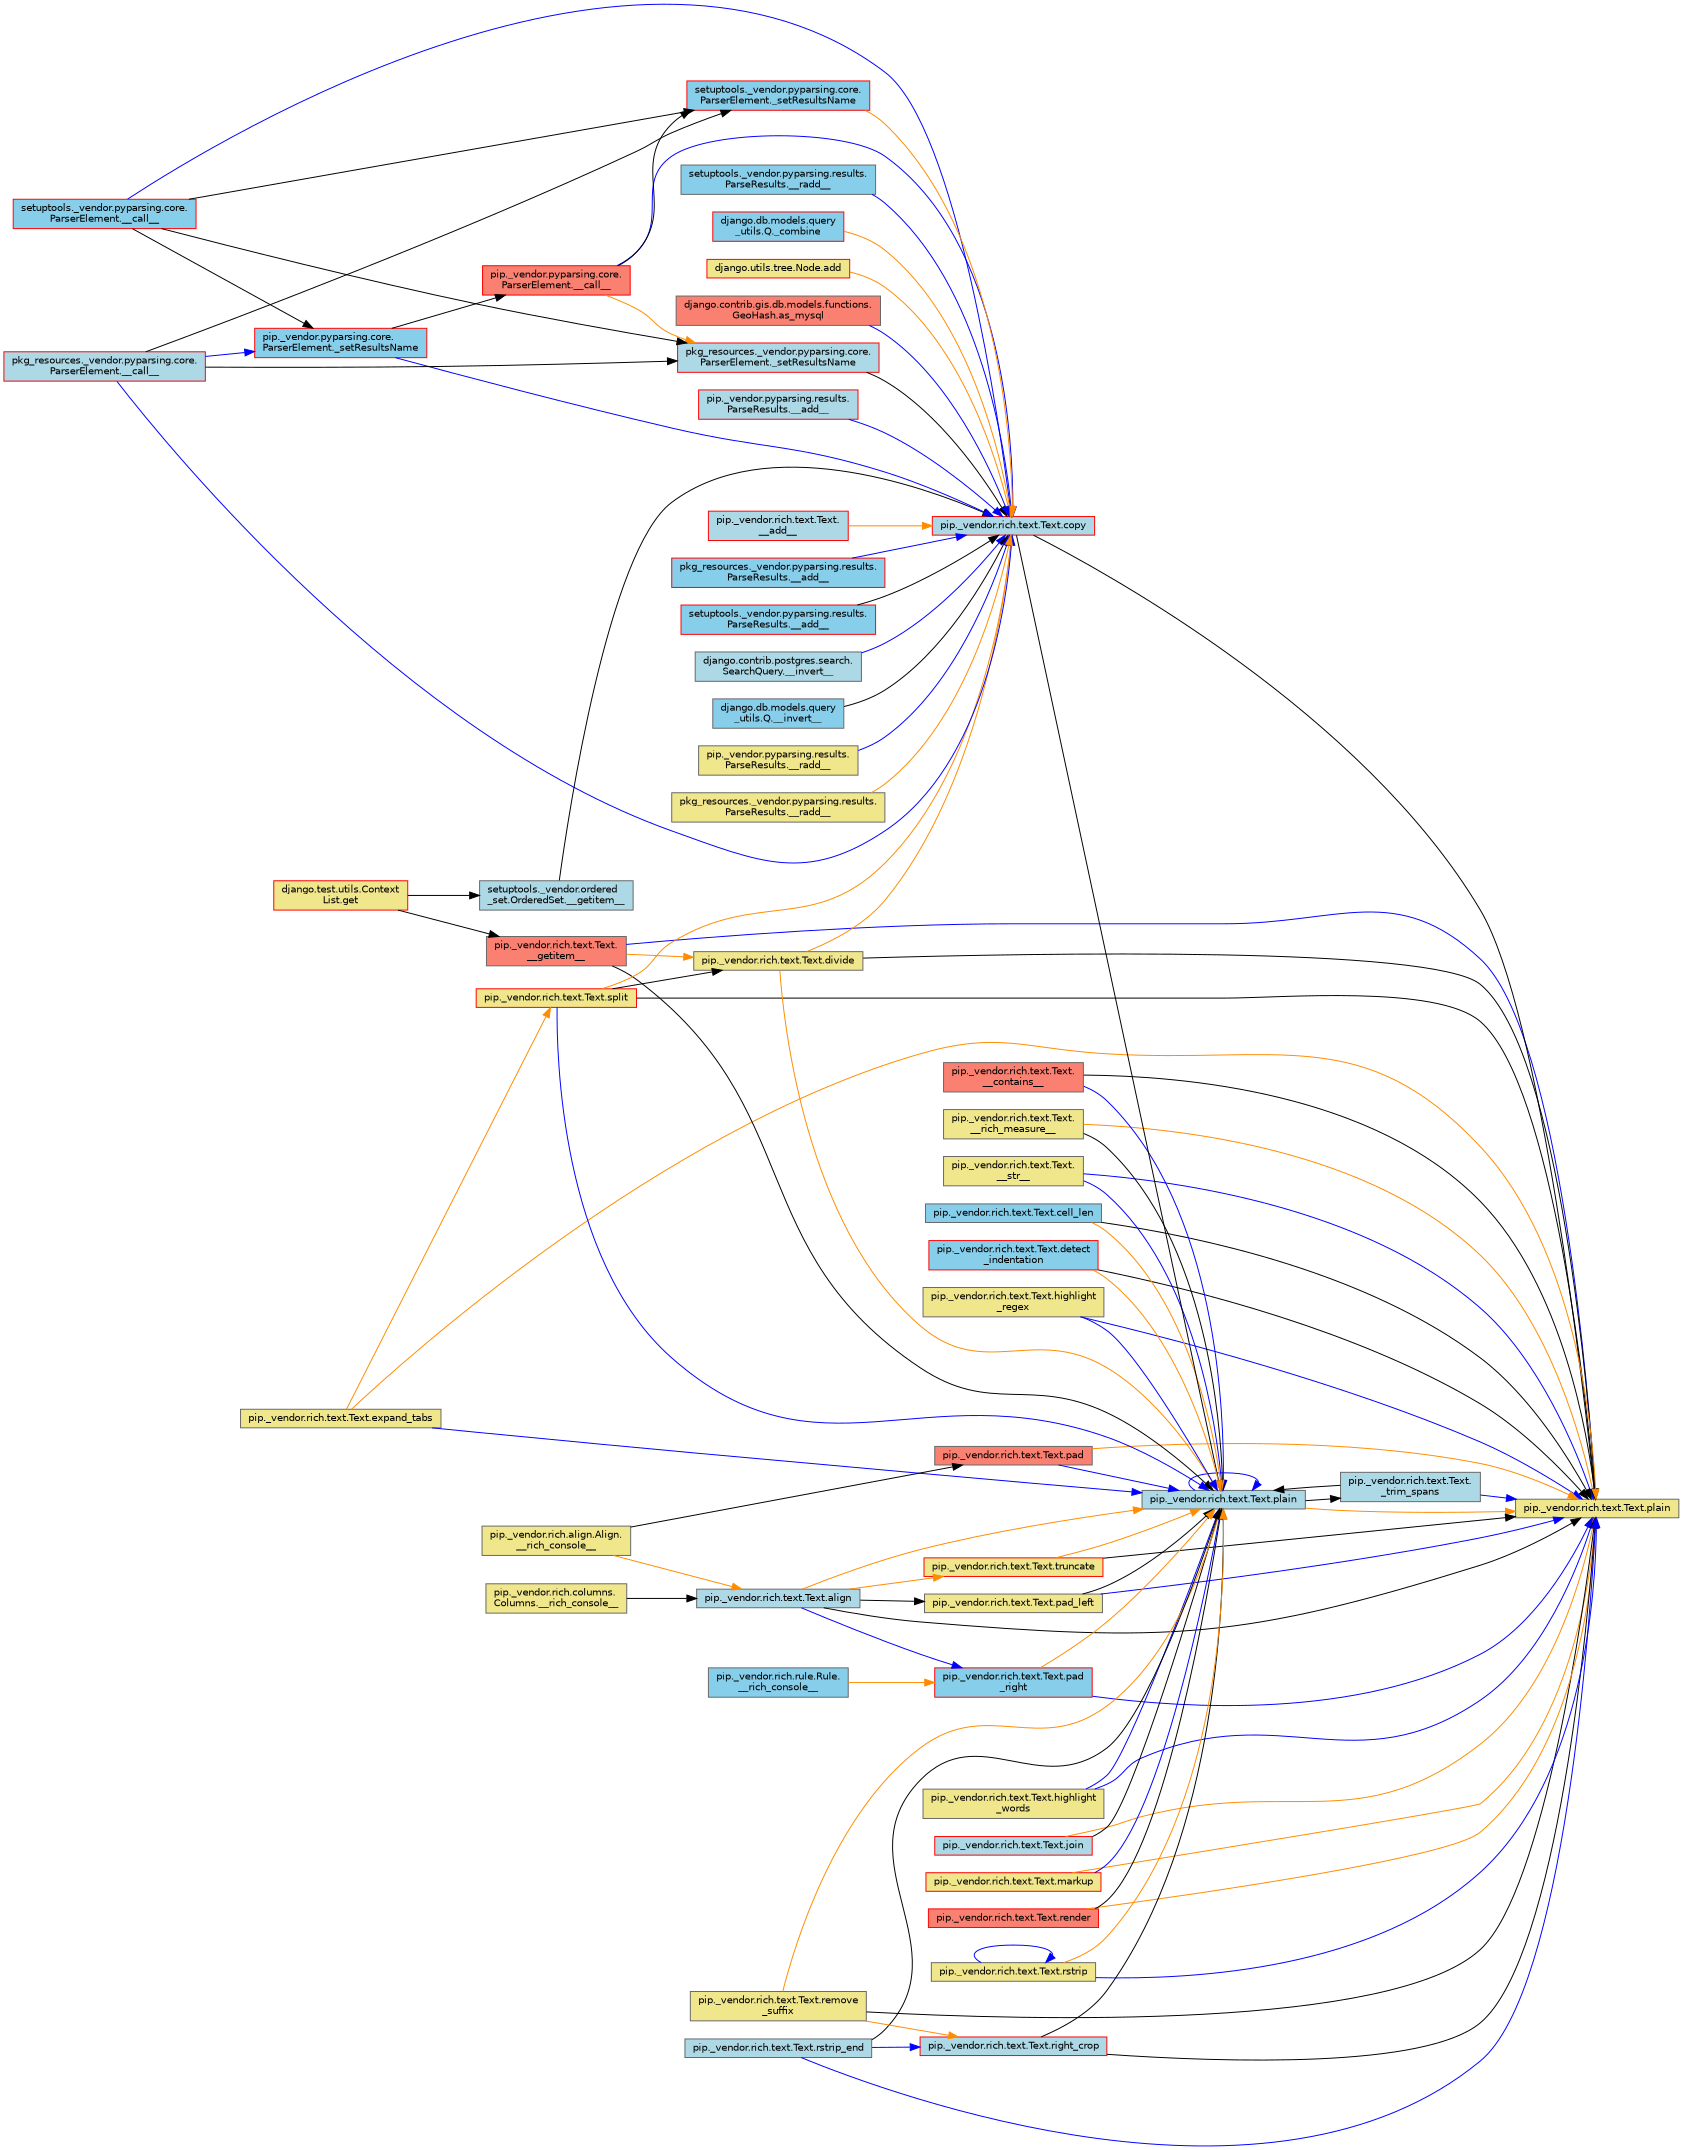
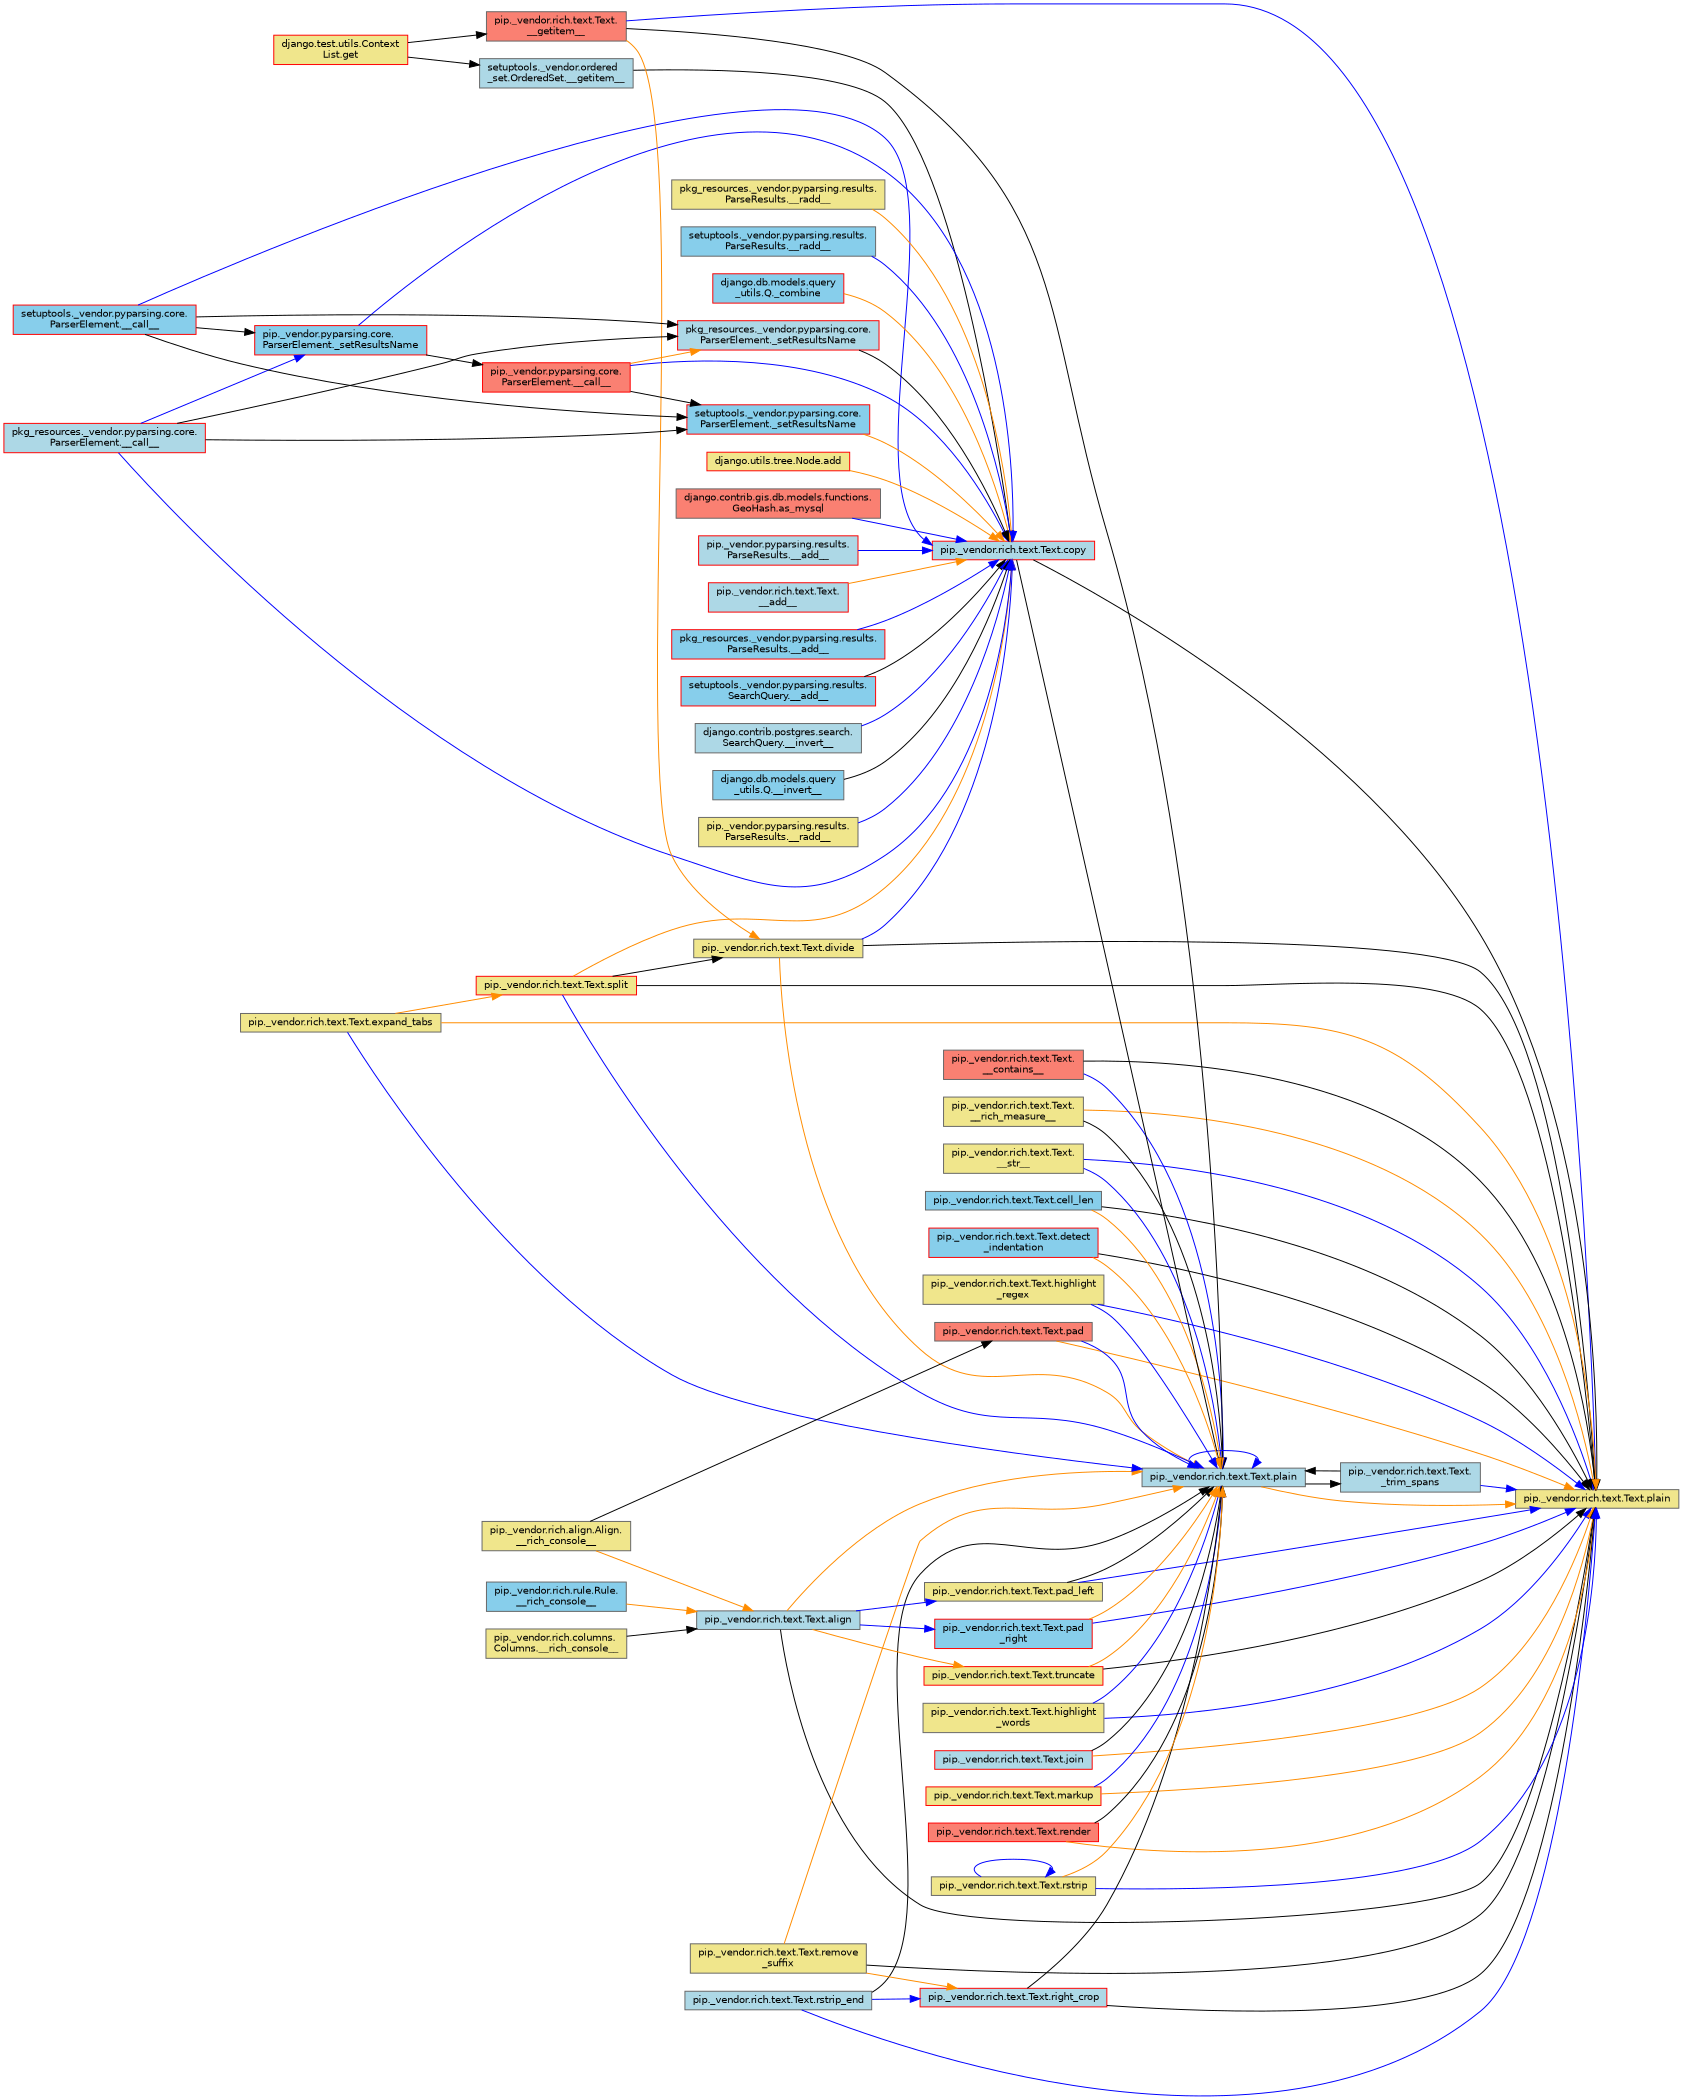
(778, 620) -> (778, 691)
(955, 776) -> (977, 773)
(887, 1601) -> (889, 1607)
(887, 1683) -> (657, 1607)
